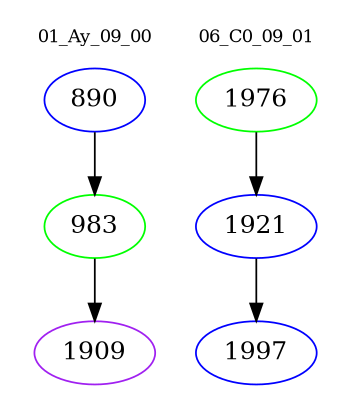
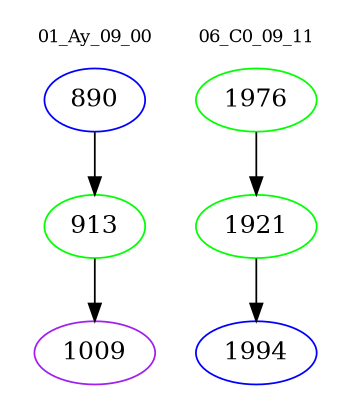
(256, 38) -> (256, 38)
(95, 226) -> (95, 226)
(256, 226) -> (256, 226)
(95, 353) -> (95, 353)
(256, 353) -> (256, 353)
